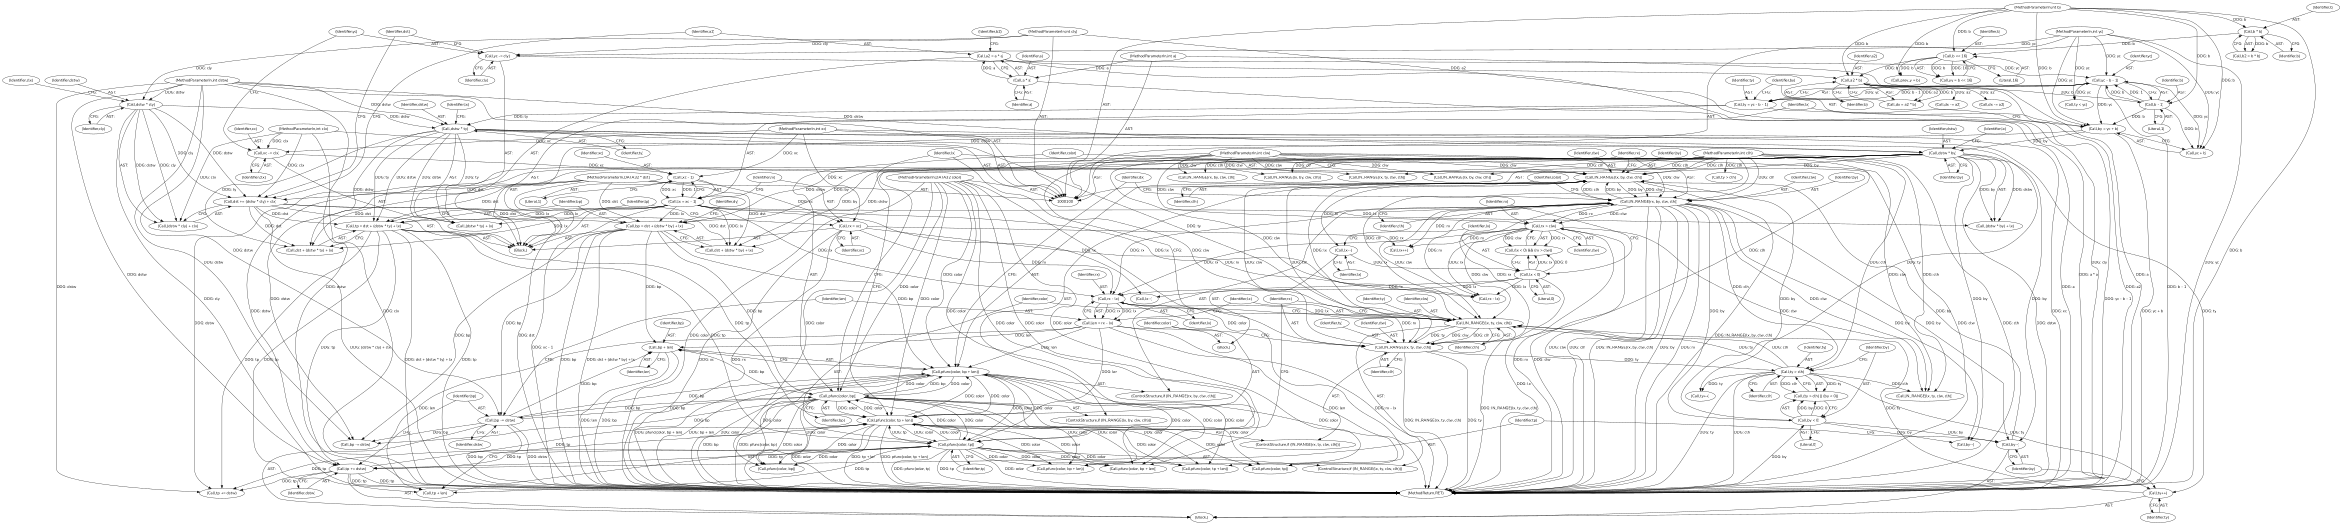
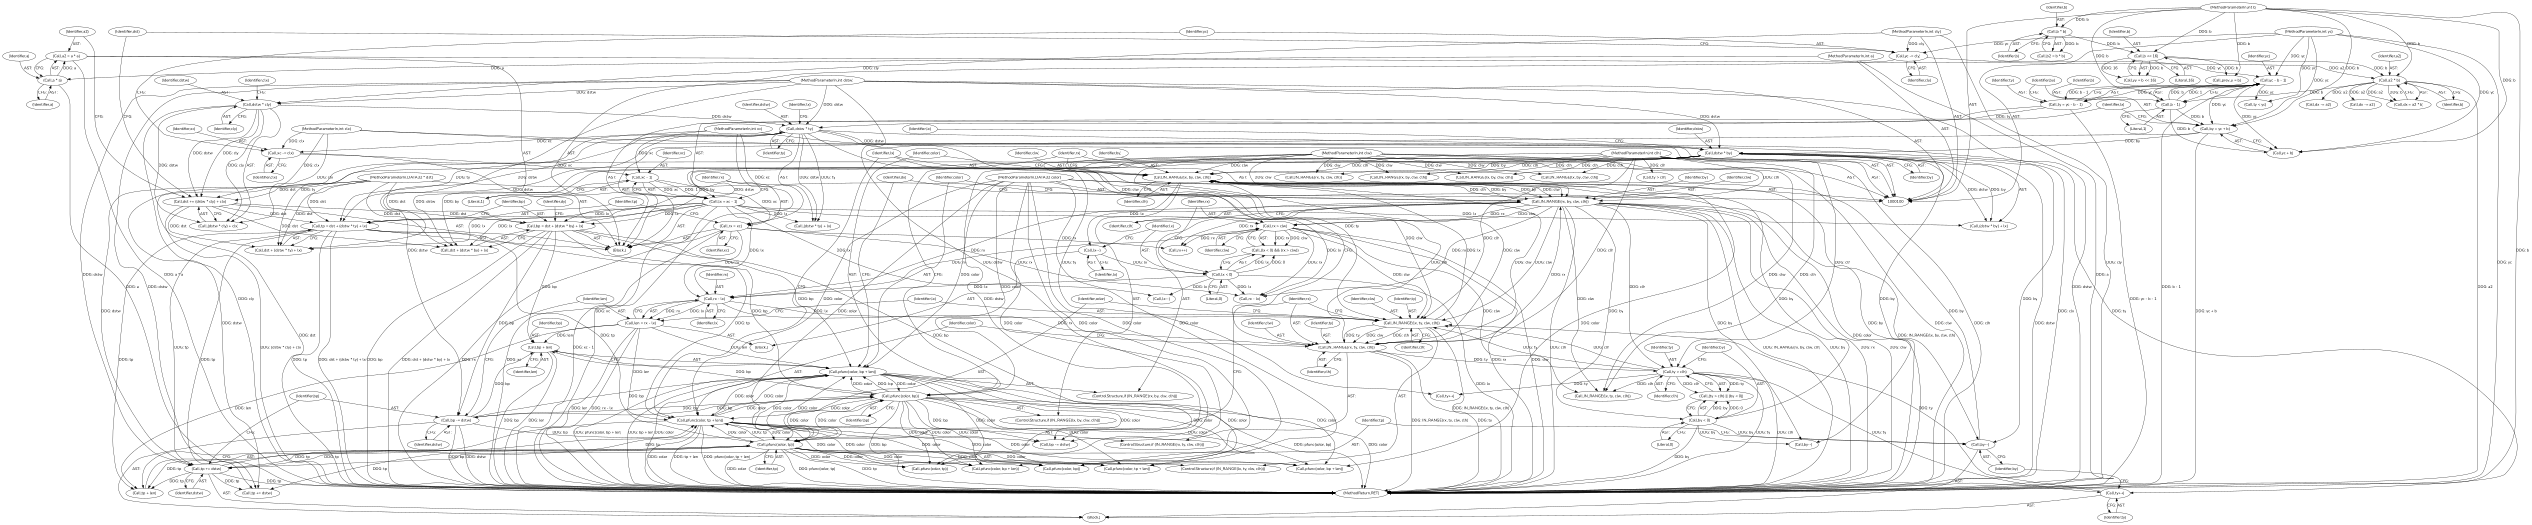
(990, 32) -> none
